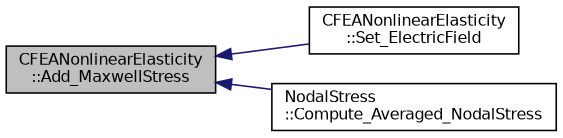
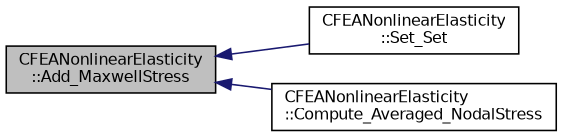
(414, 30) -> (414, 30)
(414, 107) -> (414, 107)
